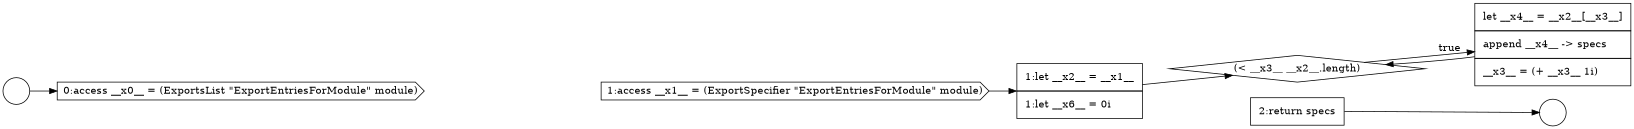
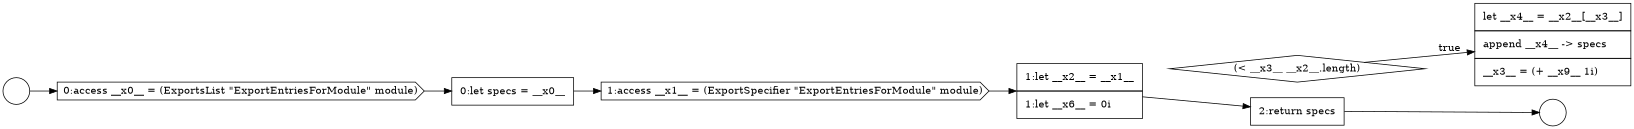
(1434, 61) -> none
(1541, 72) -> (1541, 72)
(1184, 80) -> (1193, 101)
none -> (513, 91)
